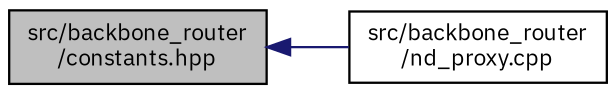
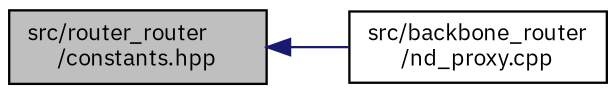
(138, 47) -> (138, 47)
